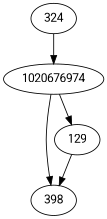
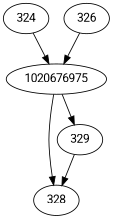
none -> (87, 19)
(54, 79) -> (56, 79)
(77, 140) -> (80, 140)
(54, 200) -> (56, 200)
